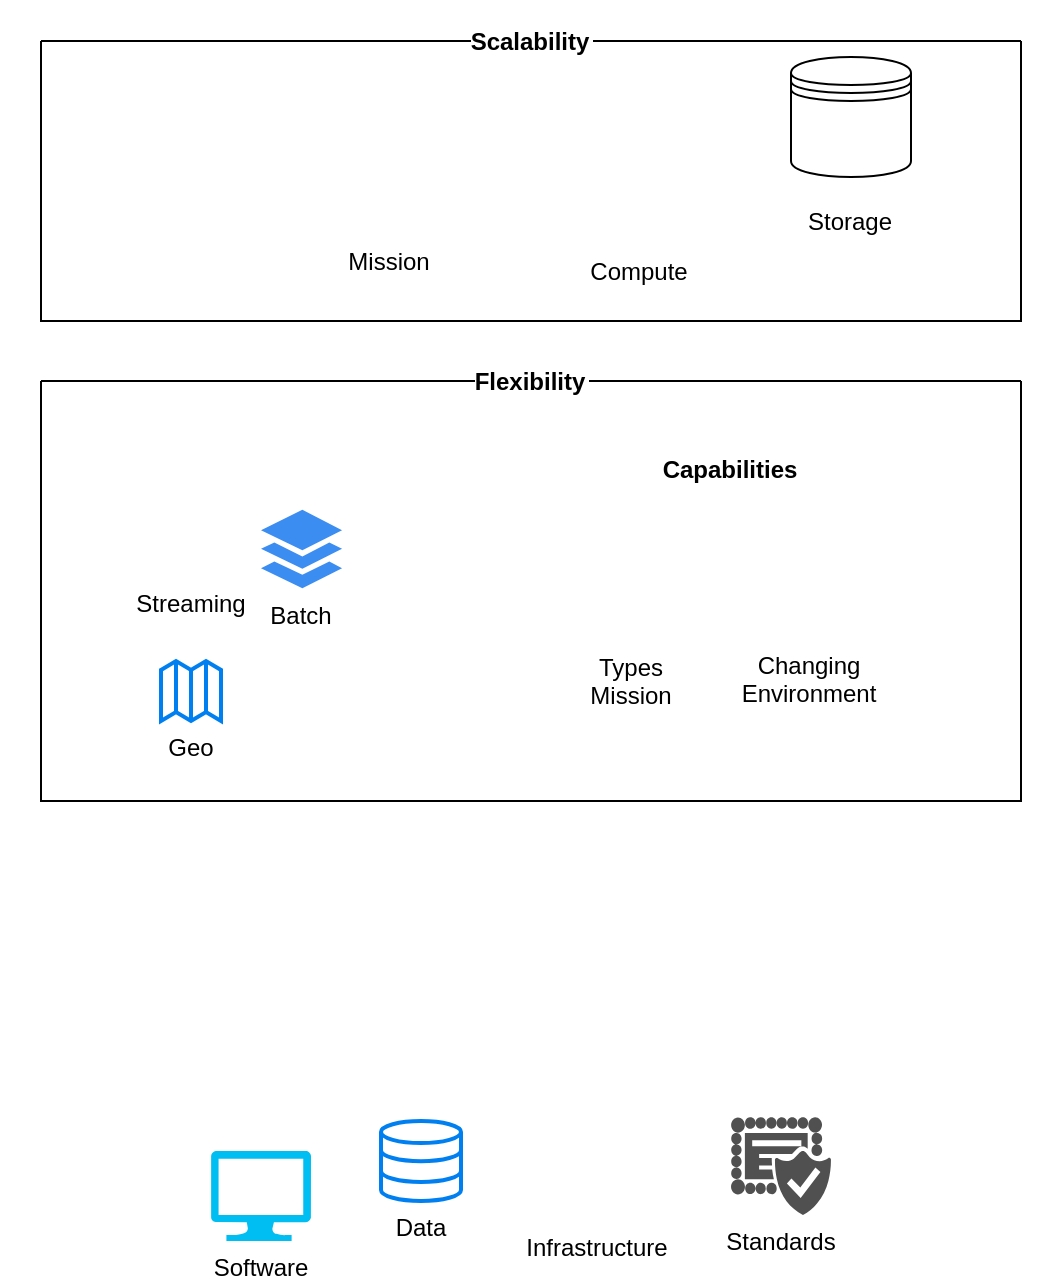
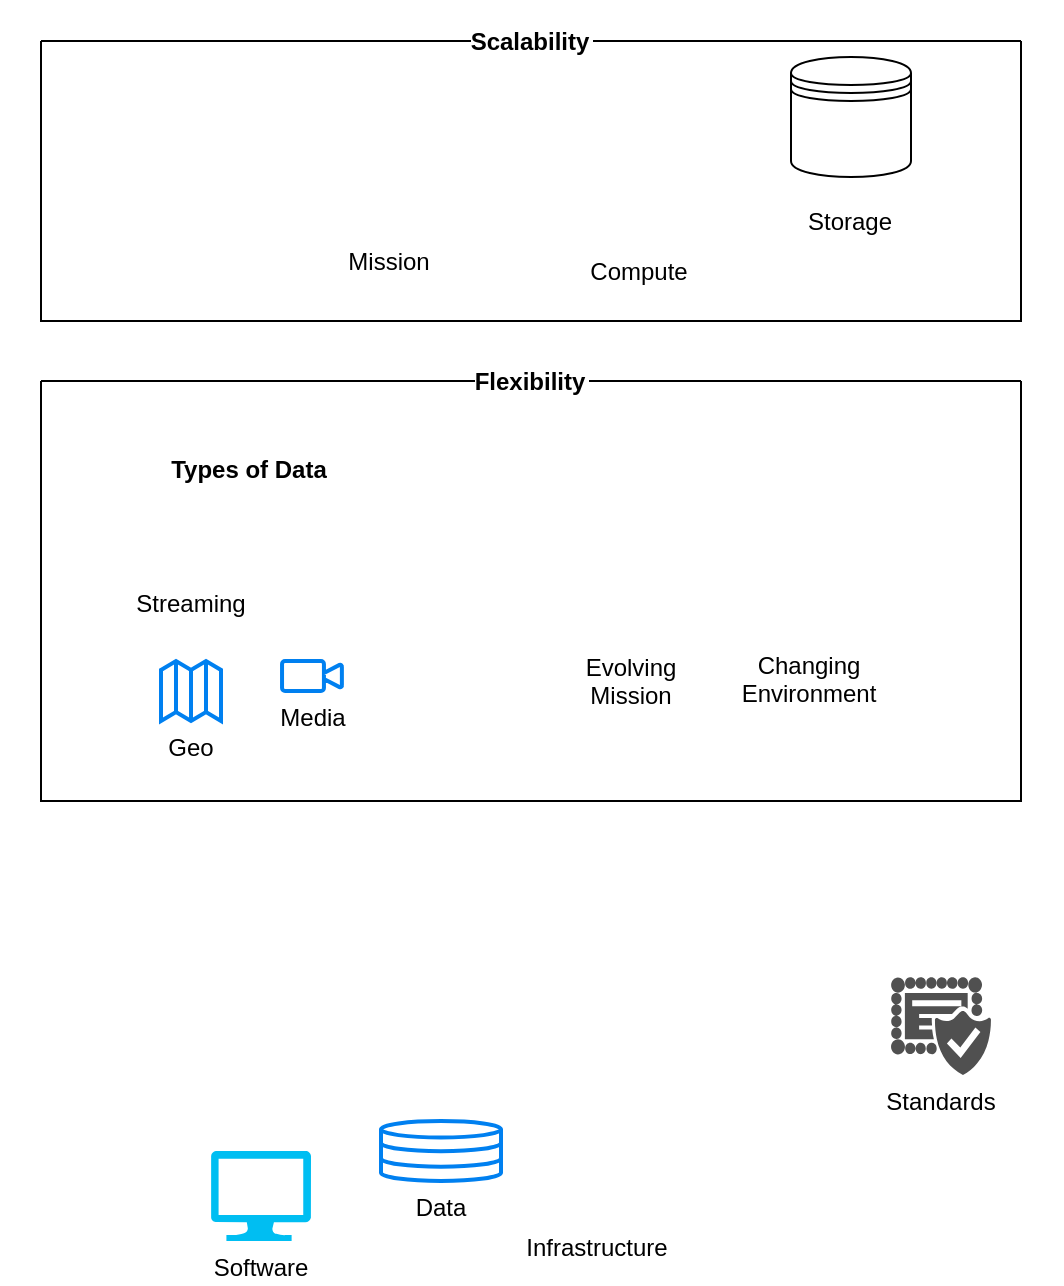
none -> (250, 471)
(731, 471) -> none
(302, 549) -> none
none -> (312, 676)
(632, 684) -> (632, 684)
(421, 1161) -> (441, 1151)
(781, 1166) -> (941, 1026)
